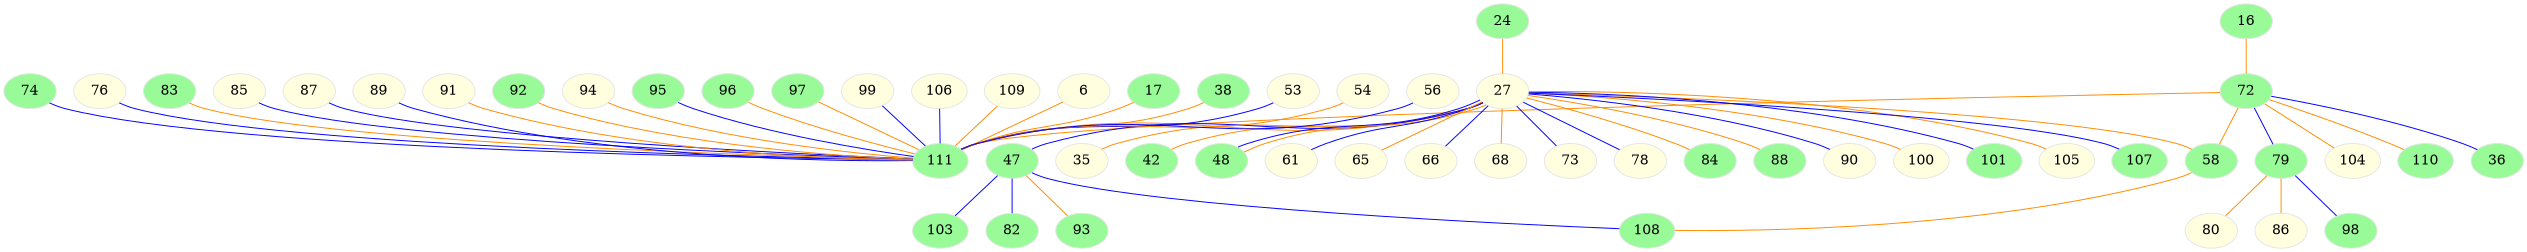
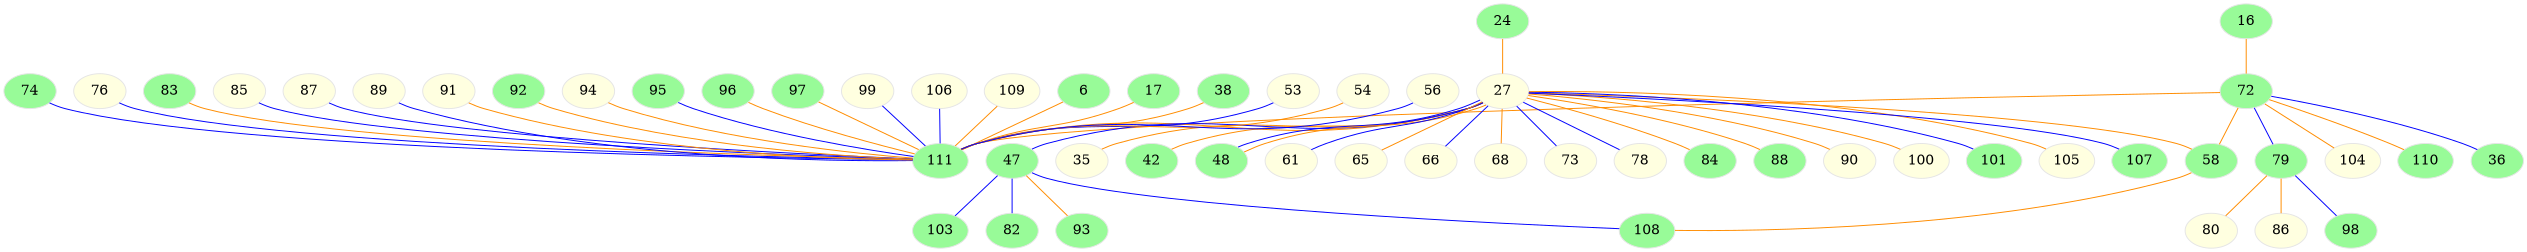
(1084, 91) -> (1084, 91)
(1681, 113) -> (1681, 113)
